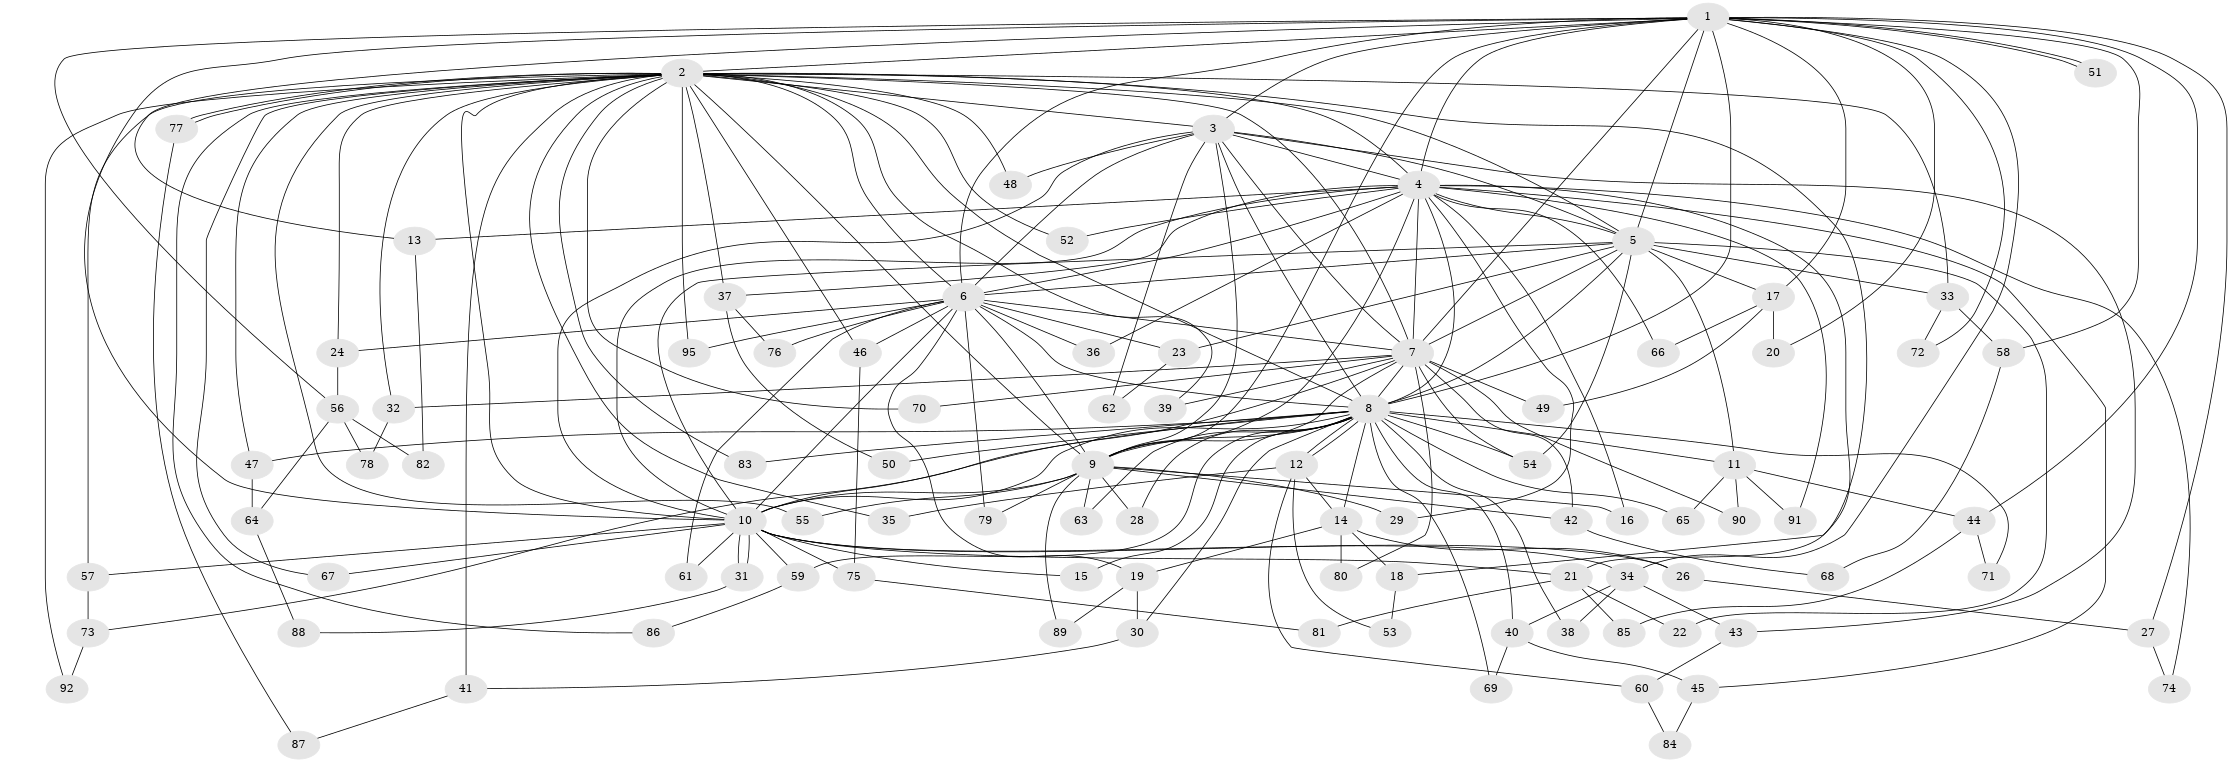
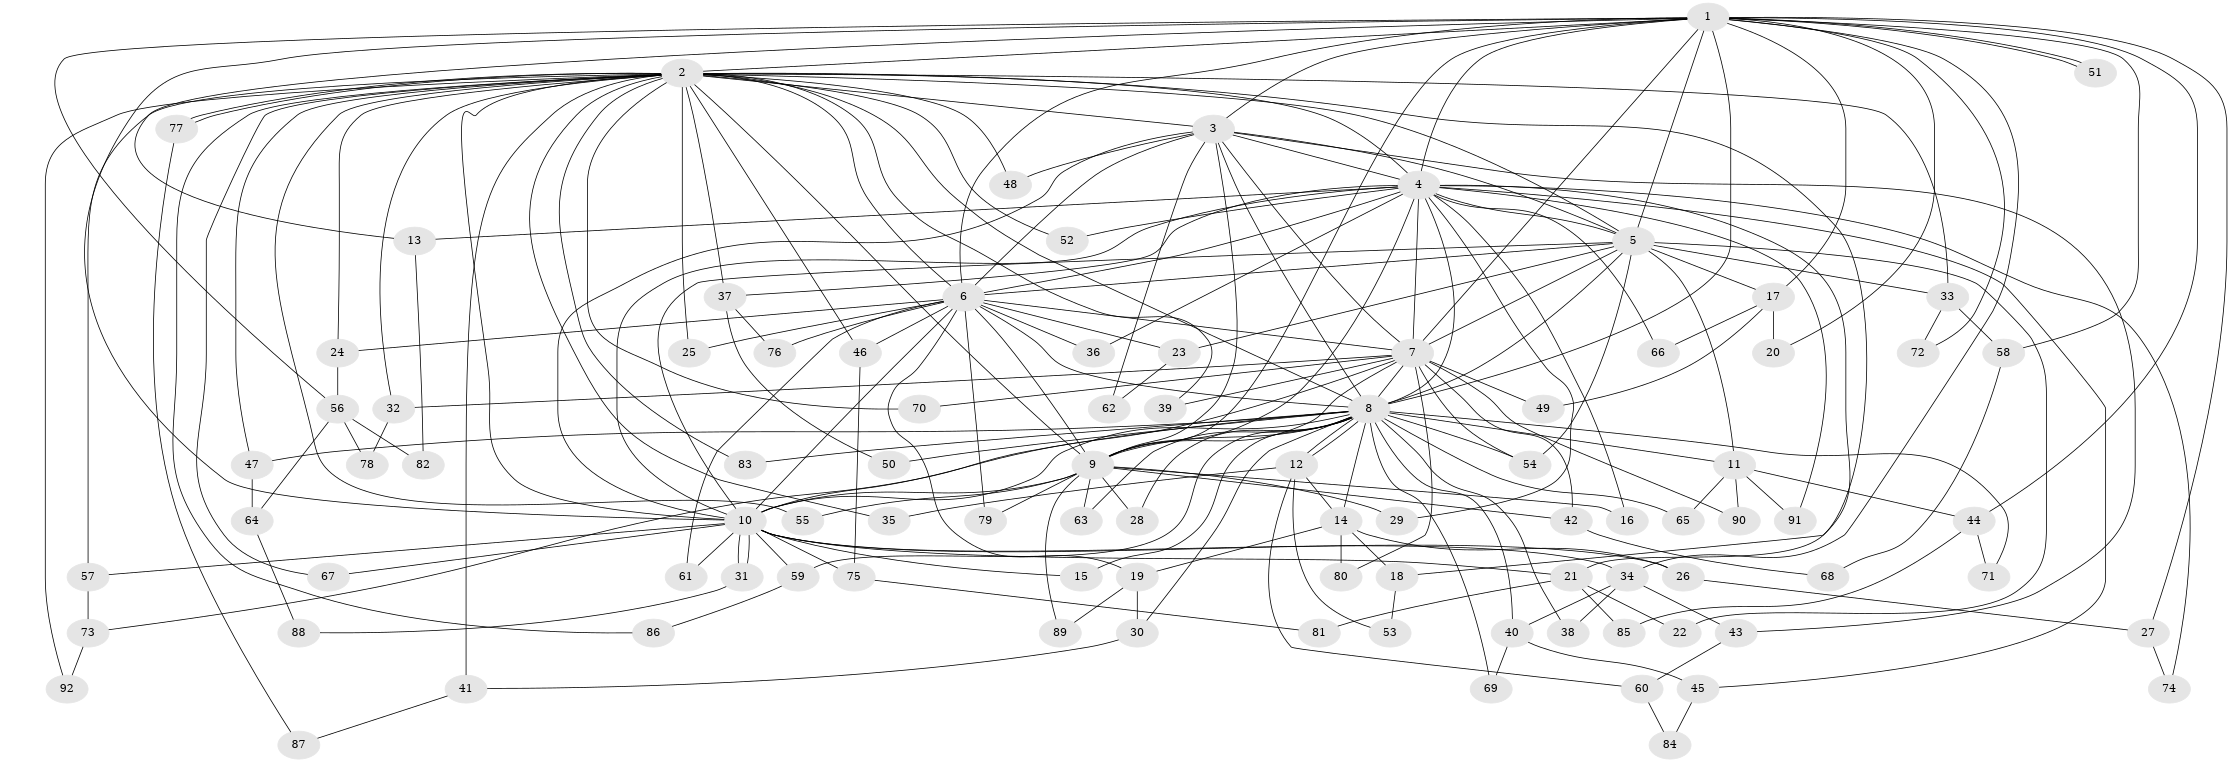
(1115, 95) -> none
(689, 353) -> (689, 353)
